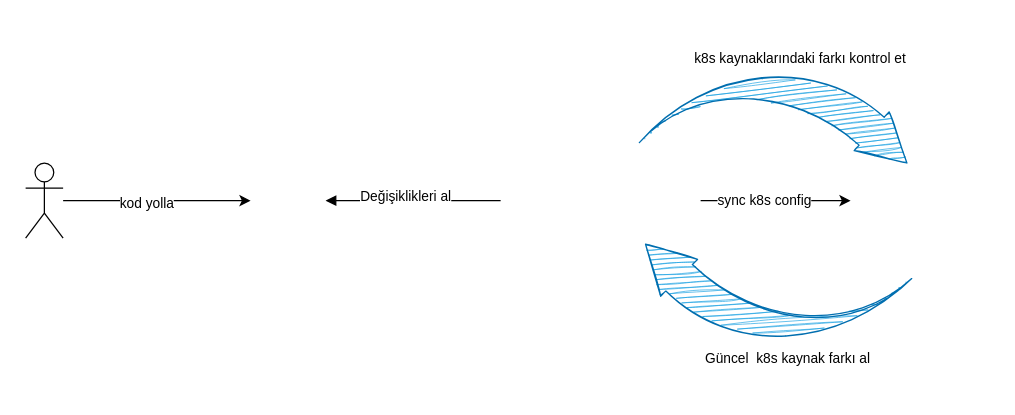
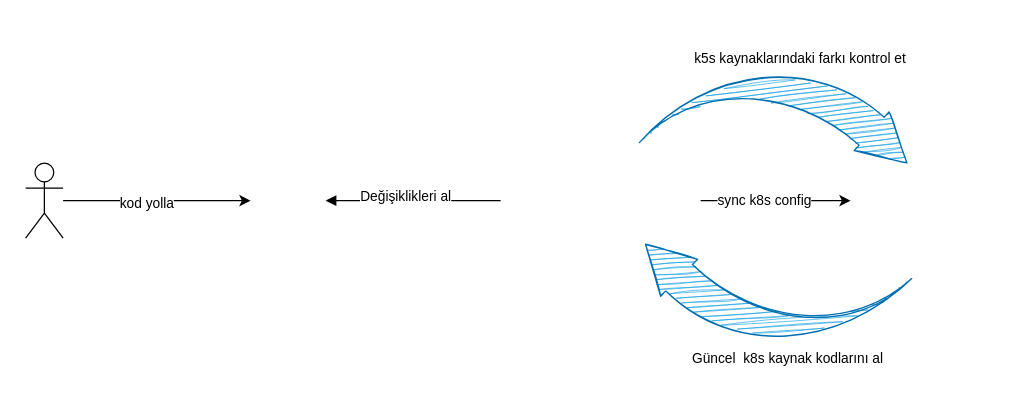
(801, 57) -> (801, 57)
(788, 357) -> (788, 357)
